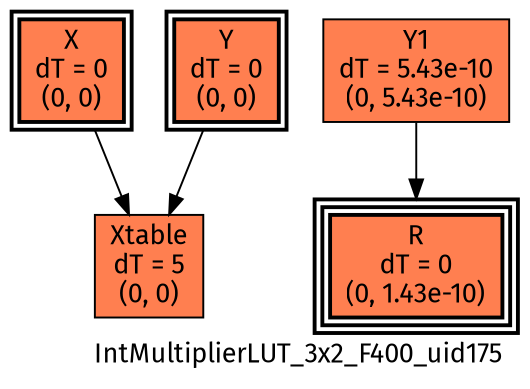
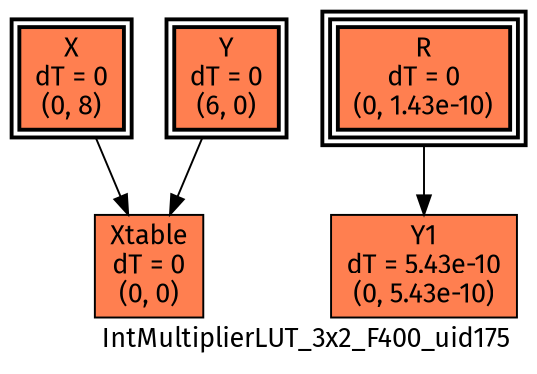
(72, 71) -> (72, 78)
(227, 71) -> (227, 78)
(416, 151) -> (424, 170)
(149, 266) -> (149, 266)
